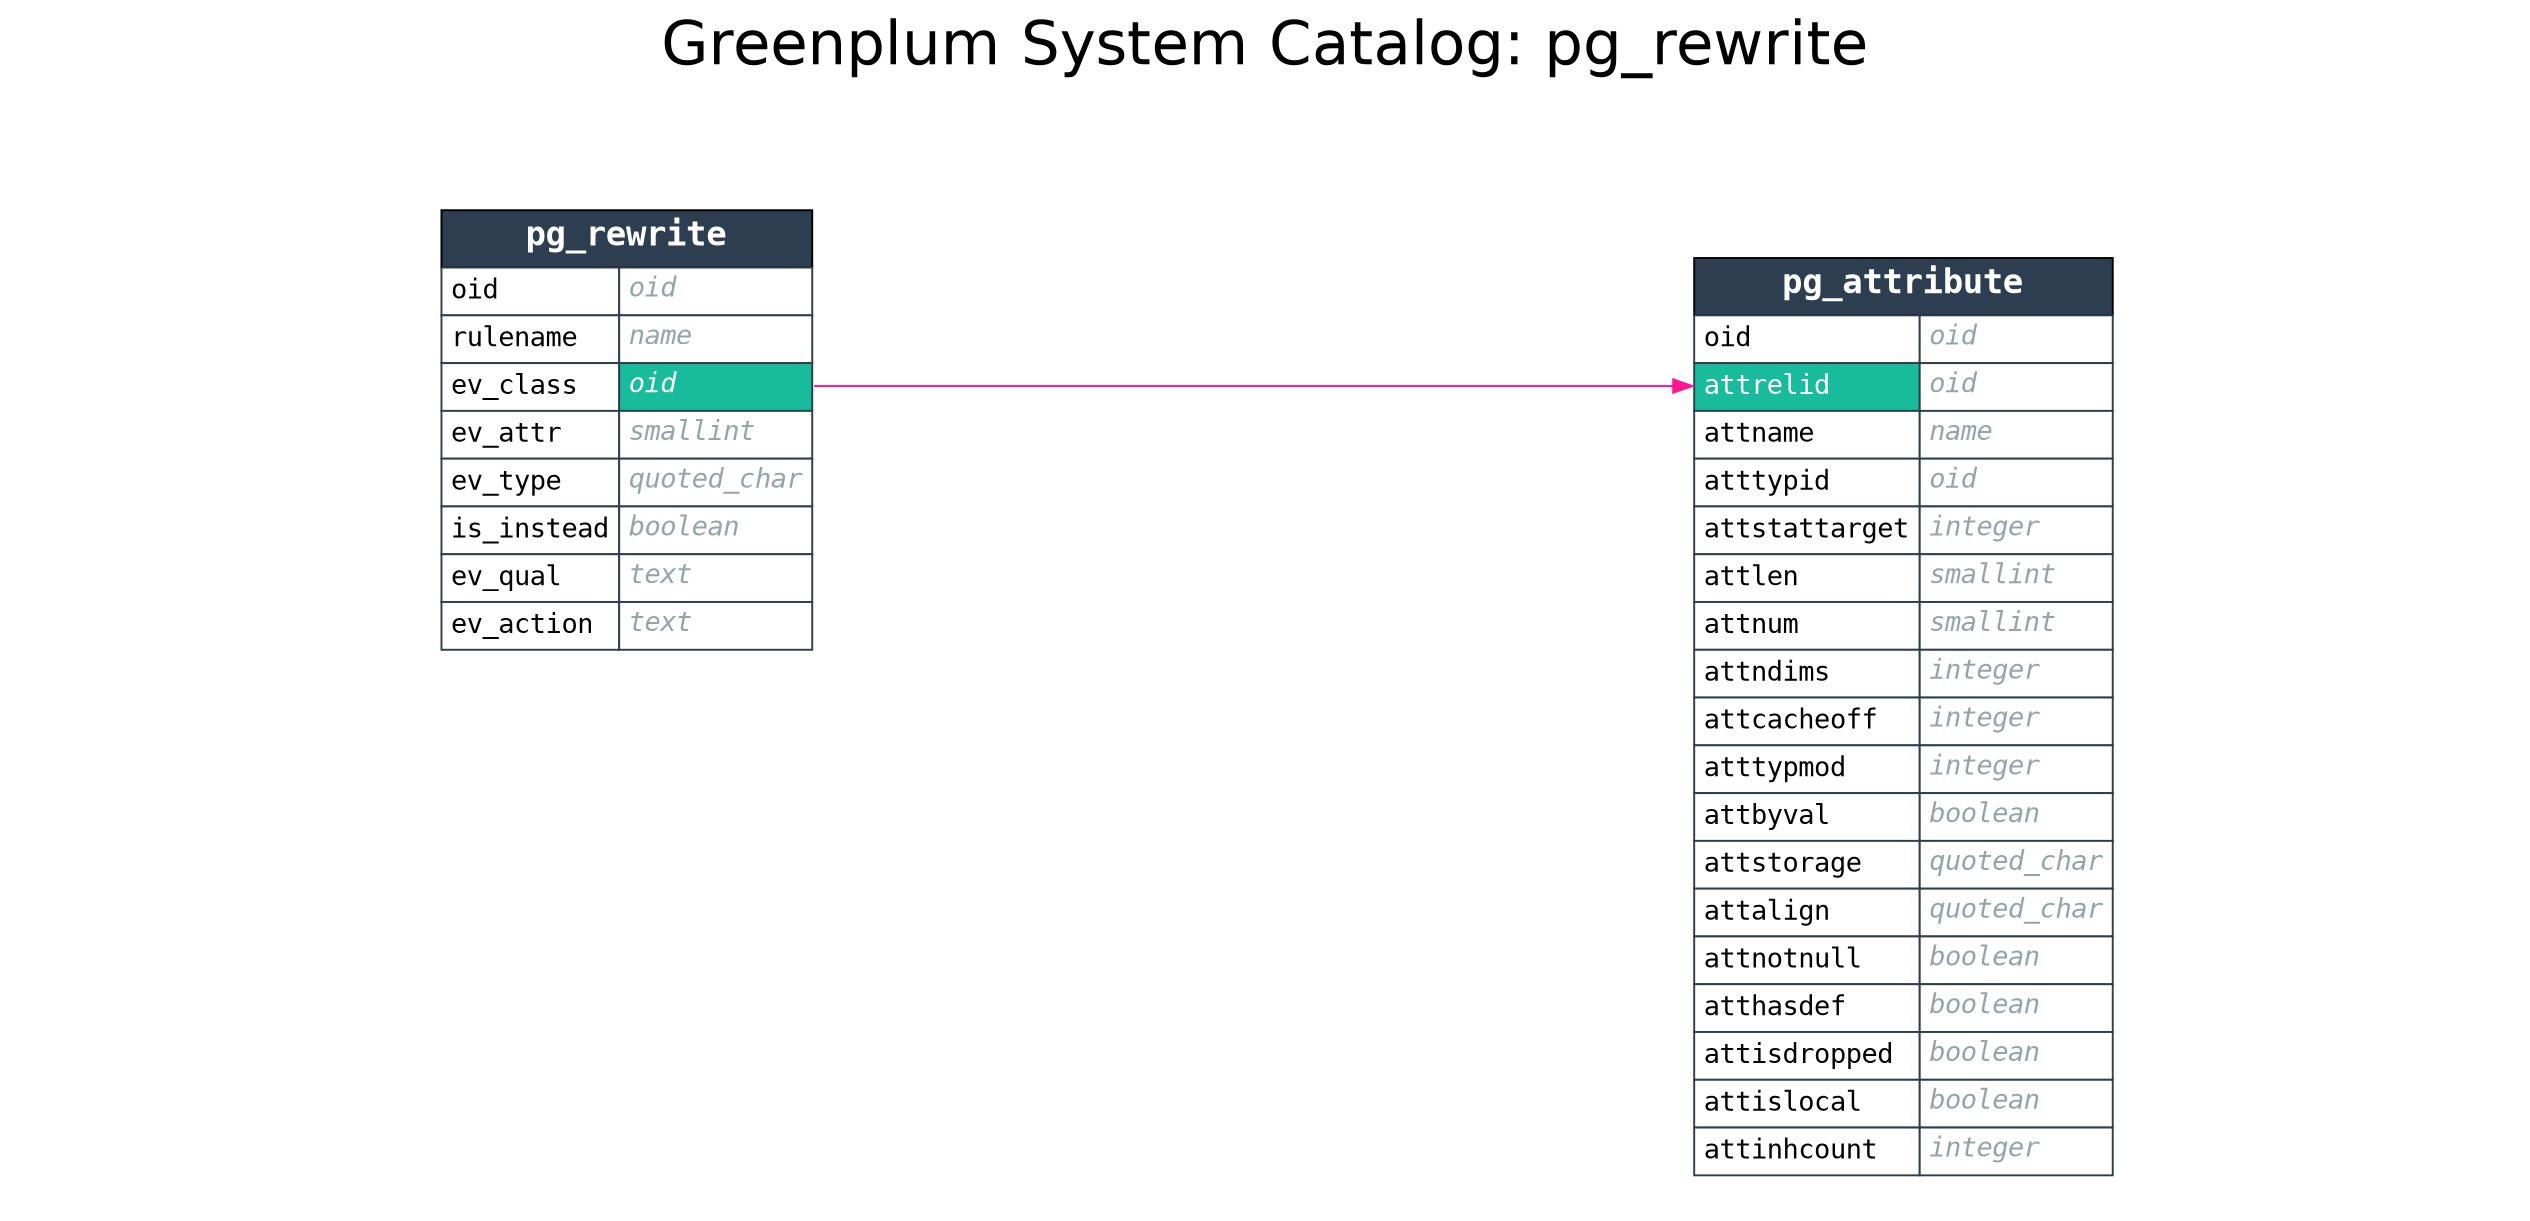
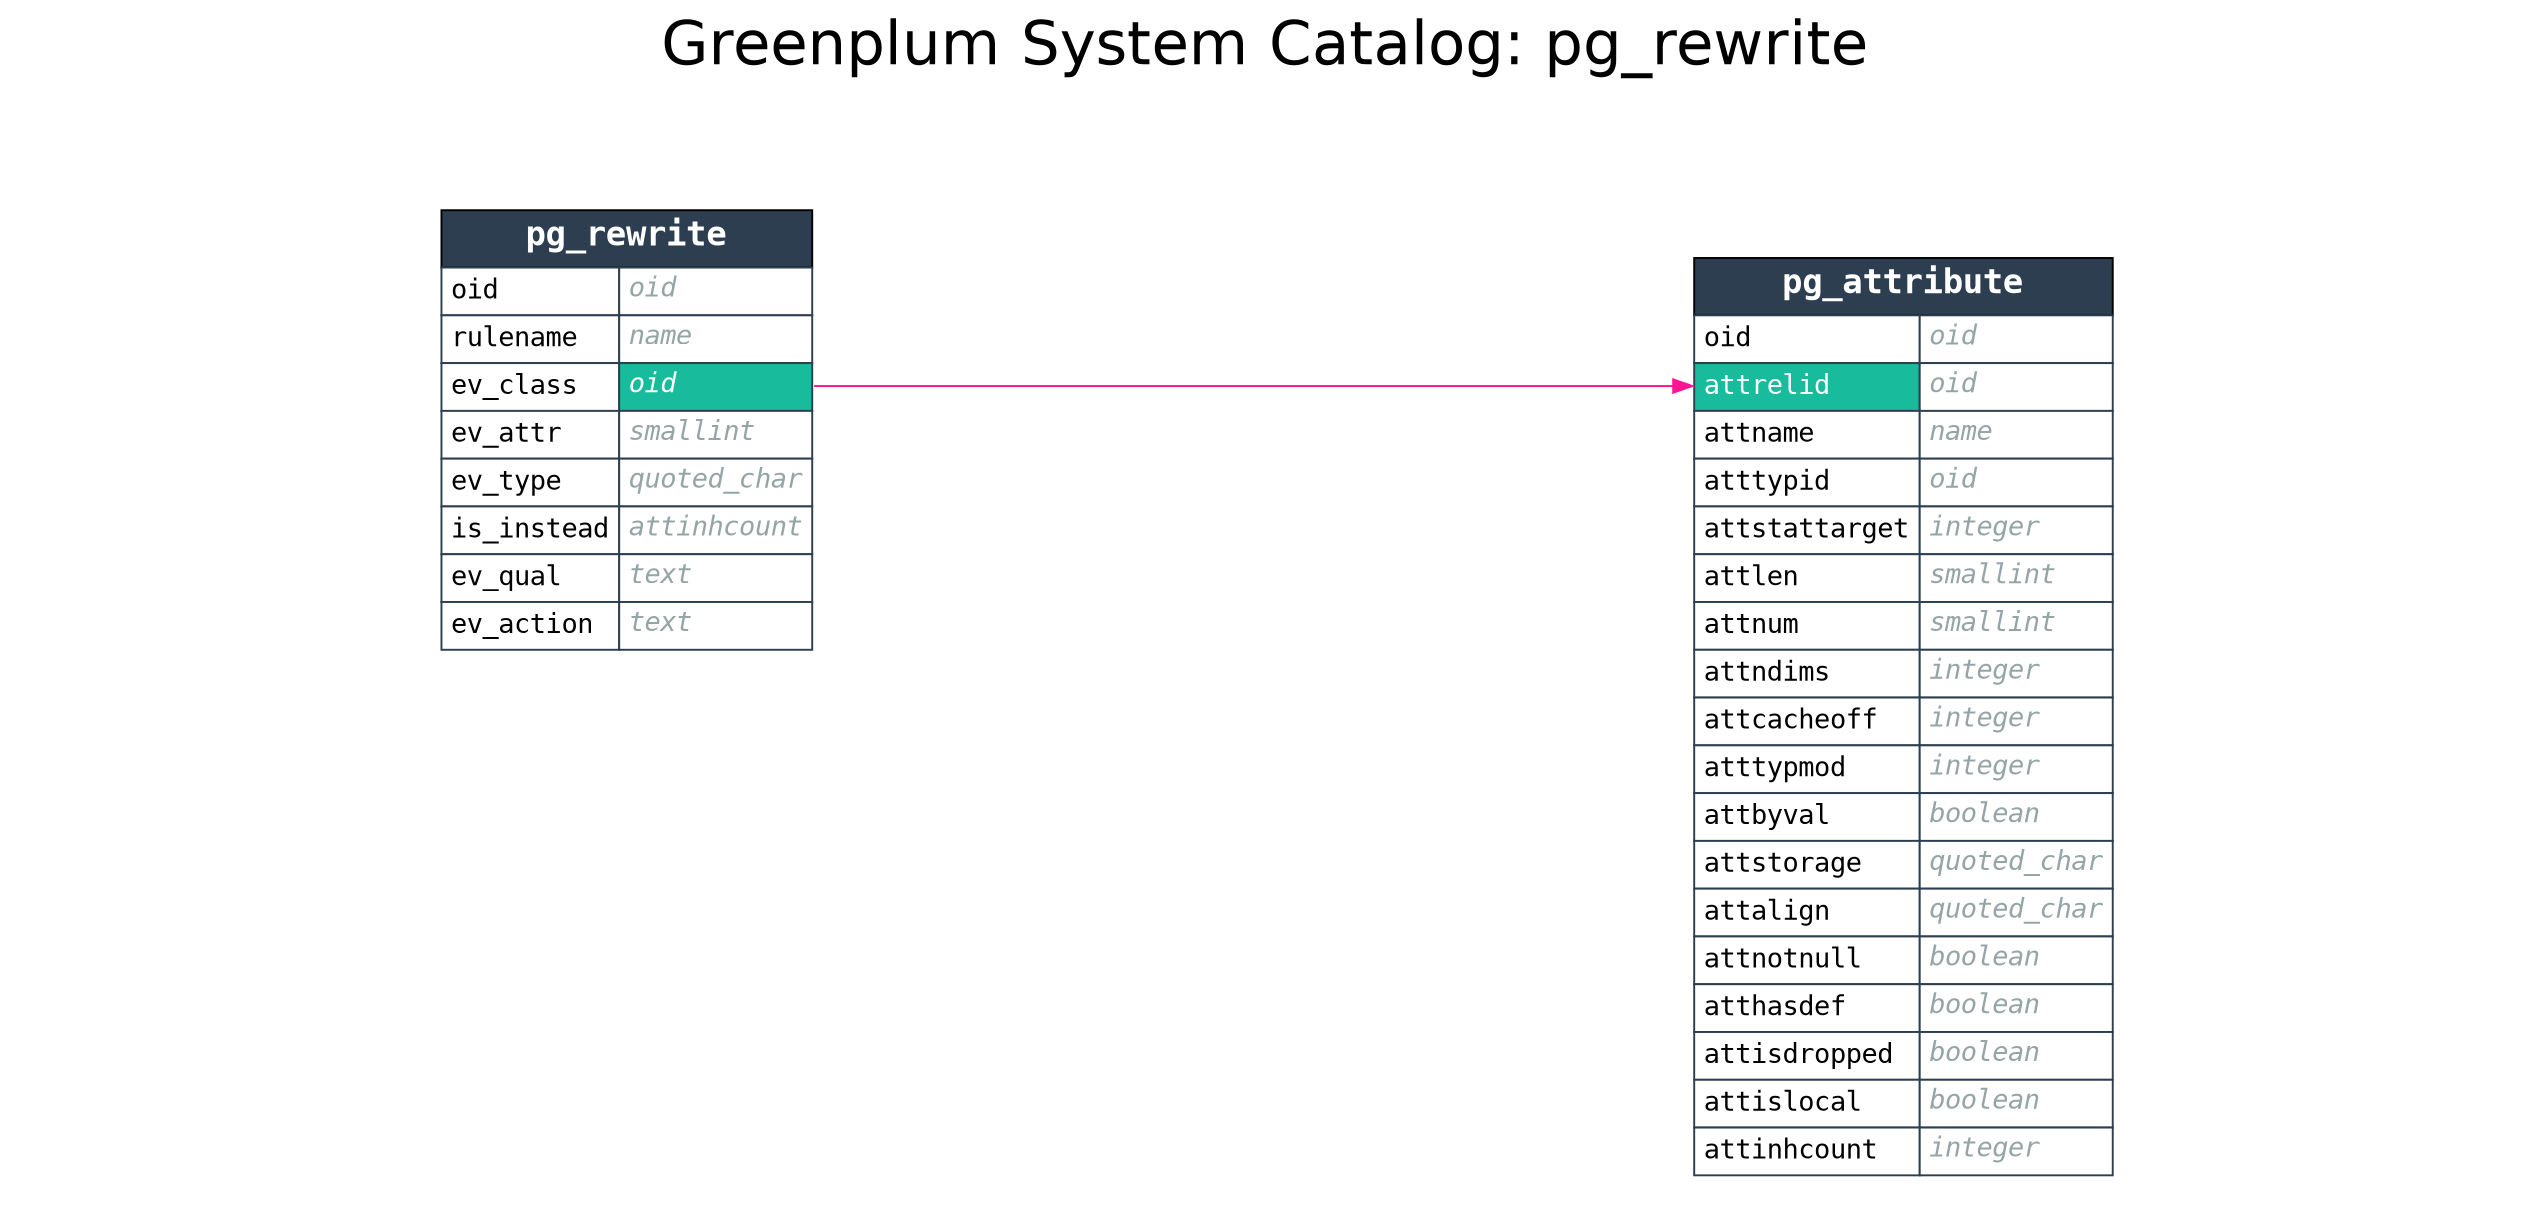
(684, 527) -> (716, 527)
